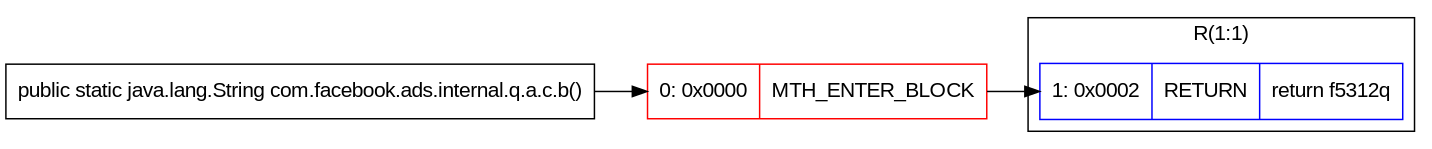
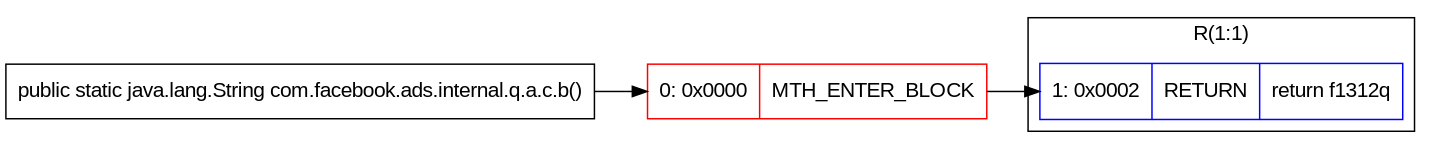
(1331, 91) -> (1331, 91)
